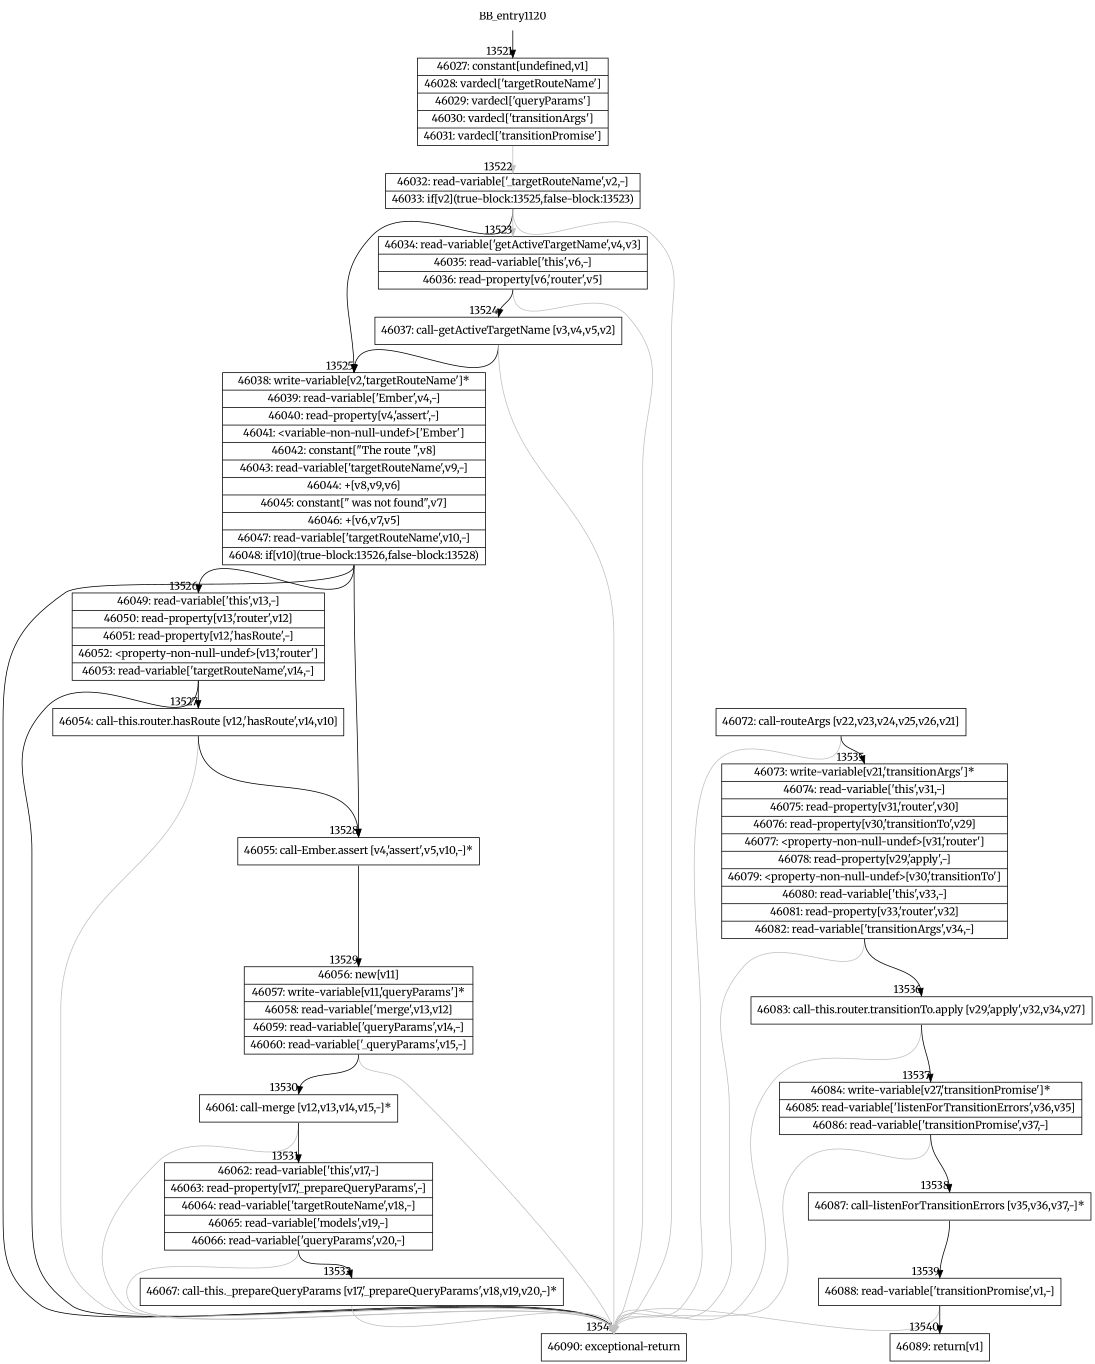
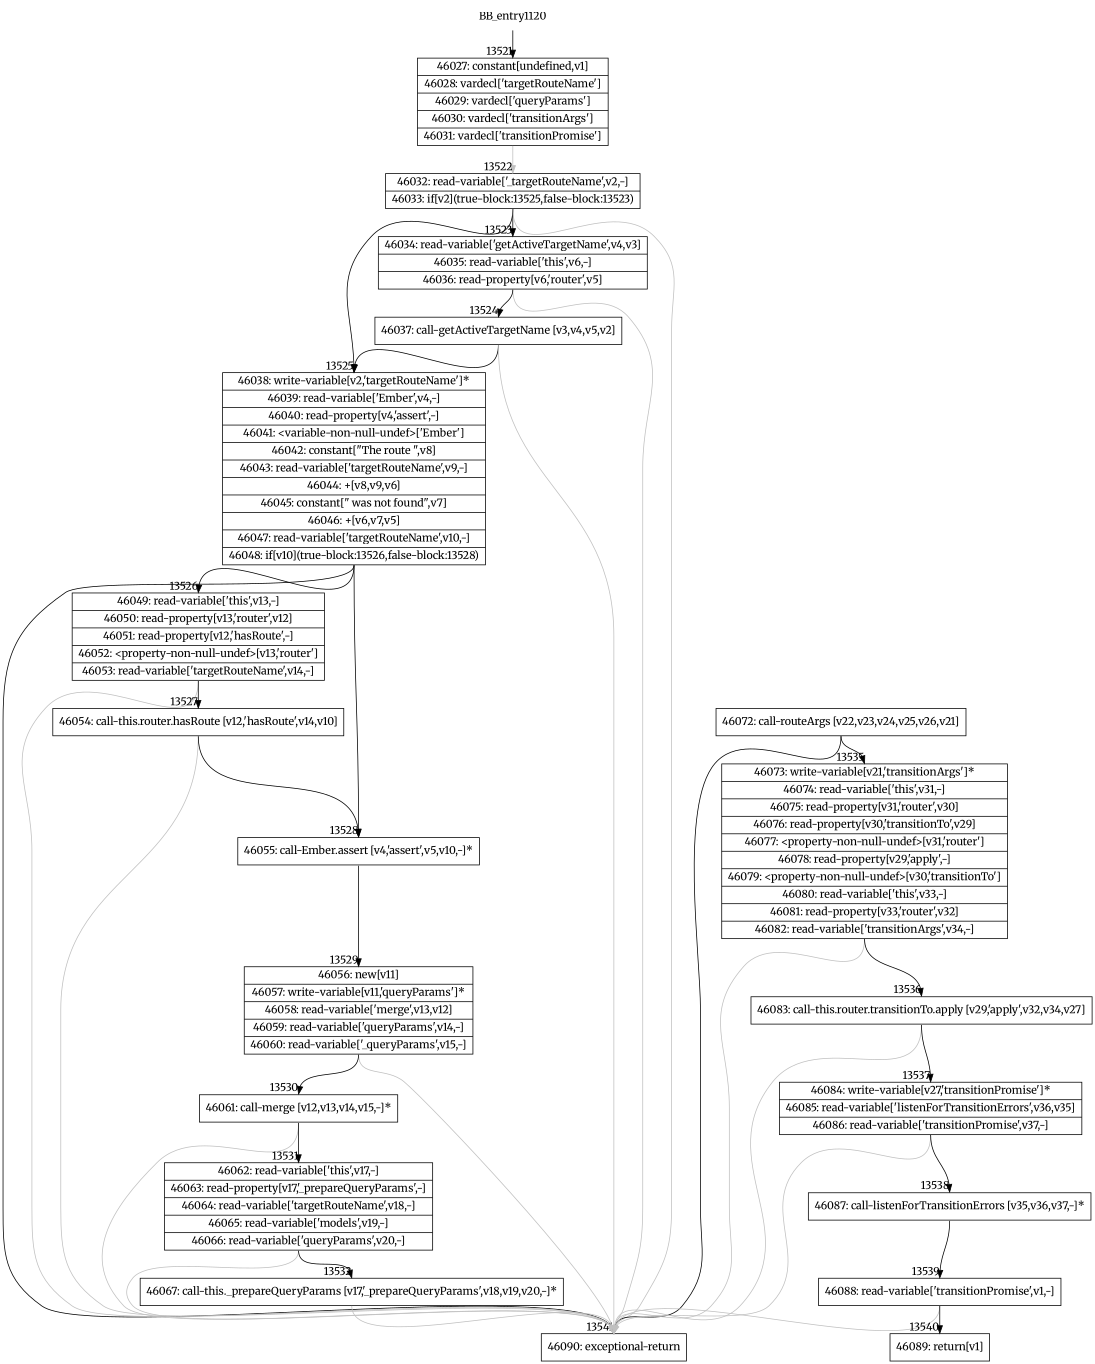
(513, 219) -> (513, 219)
(700, 1000) -> (700, 1000)
(32, 1194) -> (32, 1194)
